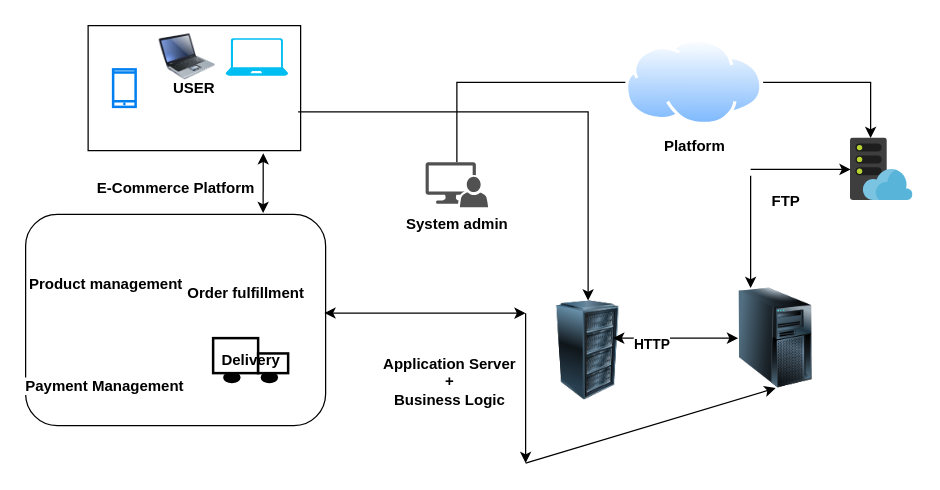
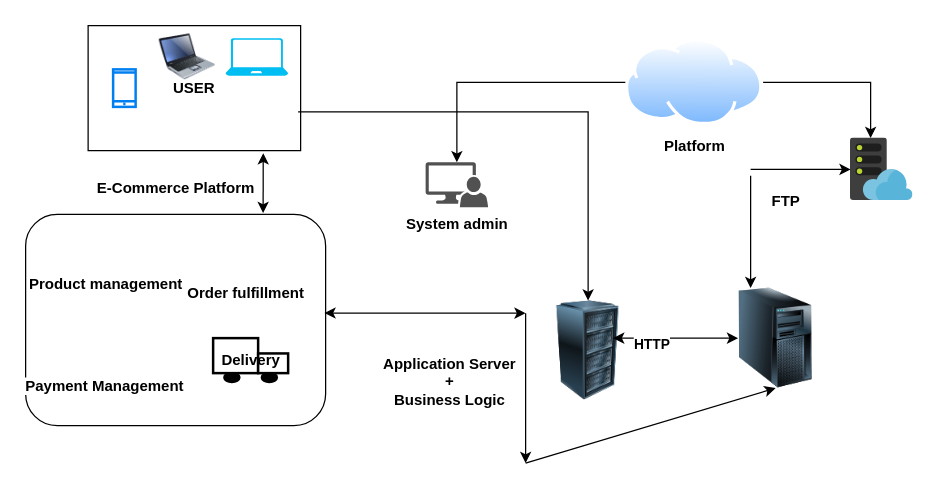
(457, 155) -> (457, 152)
